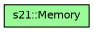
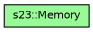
(47, 16) -> (47, 16)
